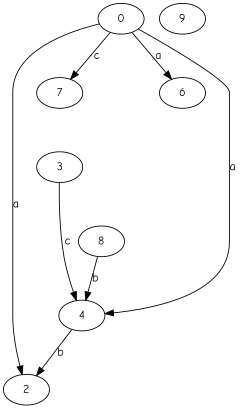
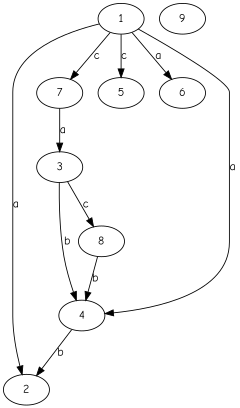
(121, 19) -> (121, 19)
none -> (121, 93)
none -> (60, 126)
none -> (78, 200)
(67, 241) -> (67, 241)
